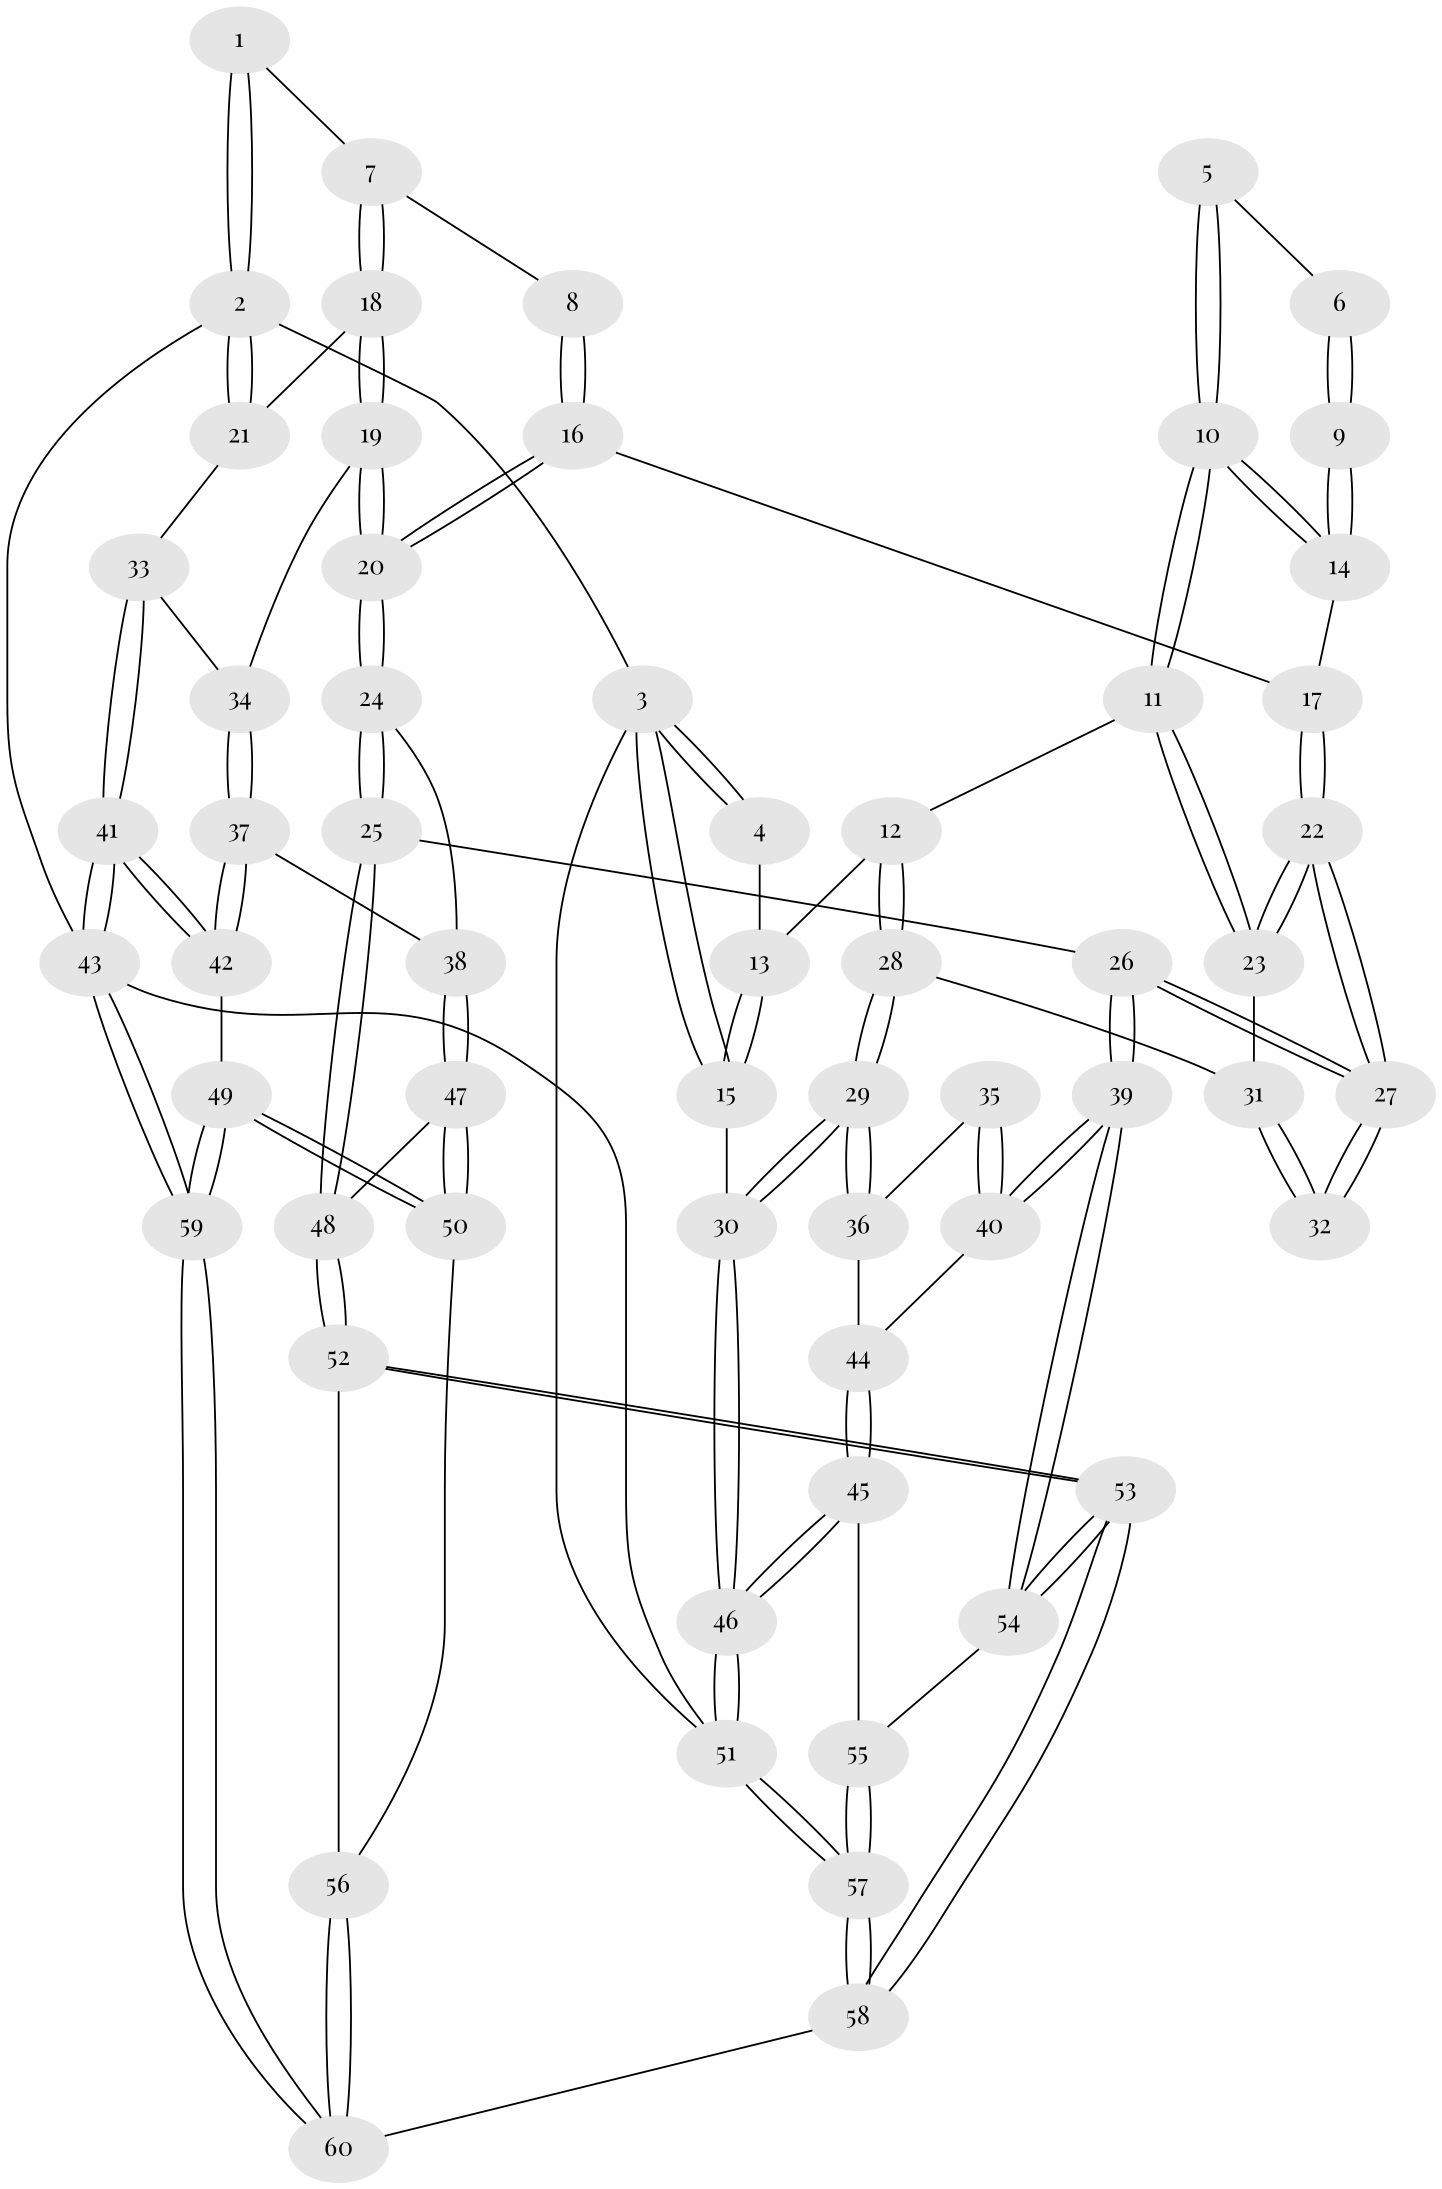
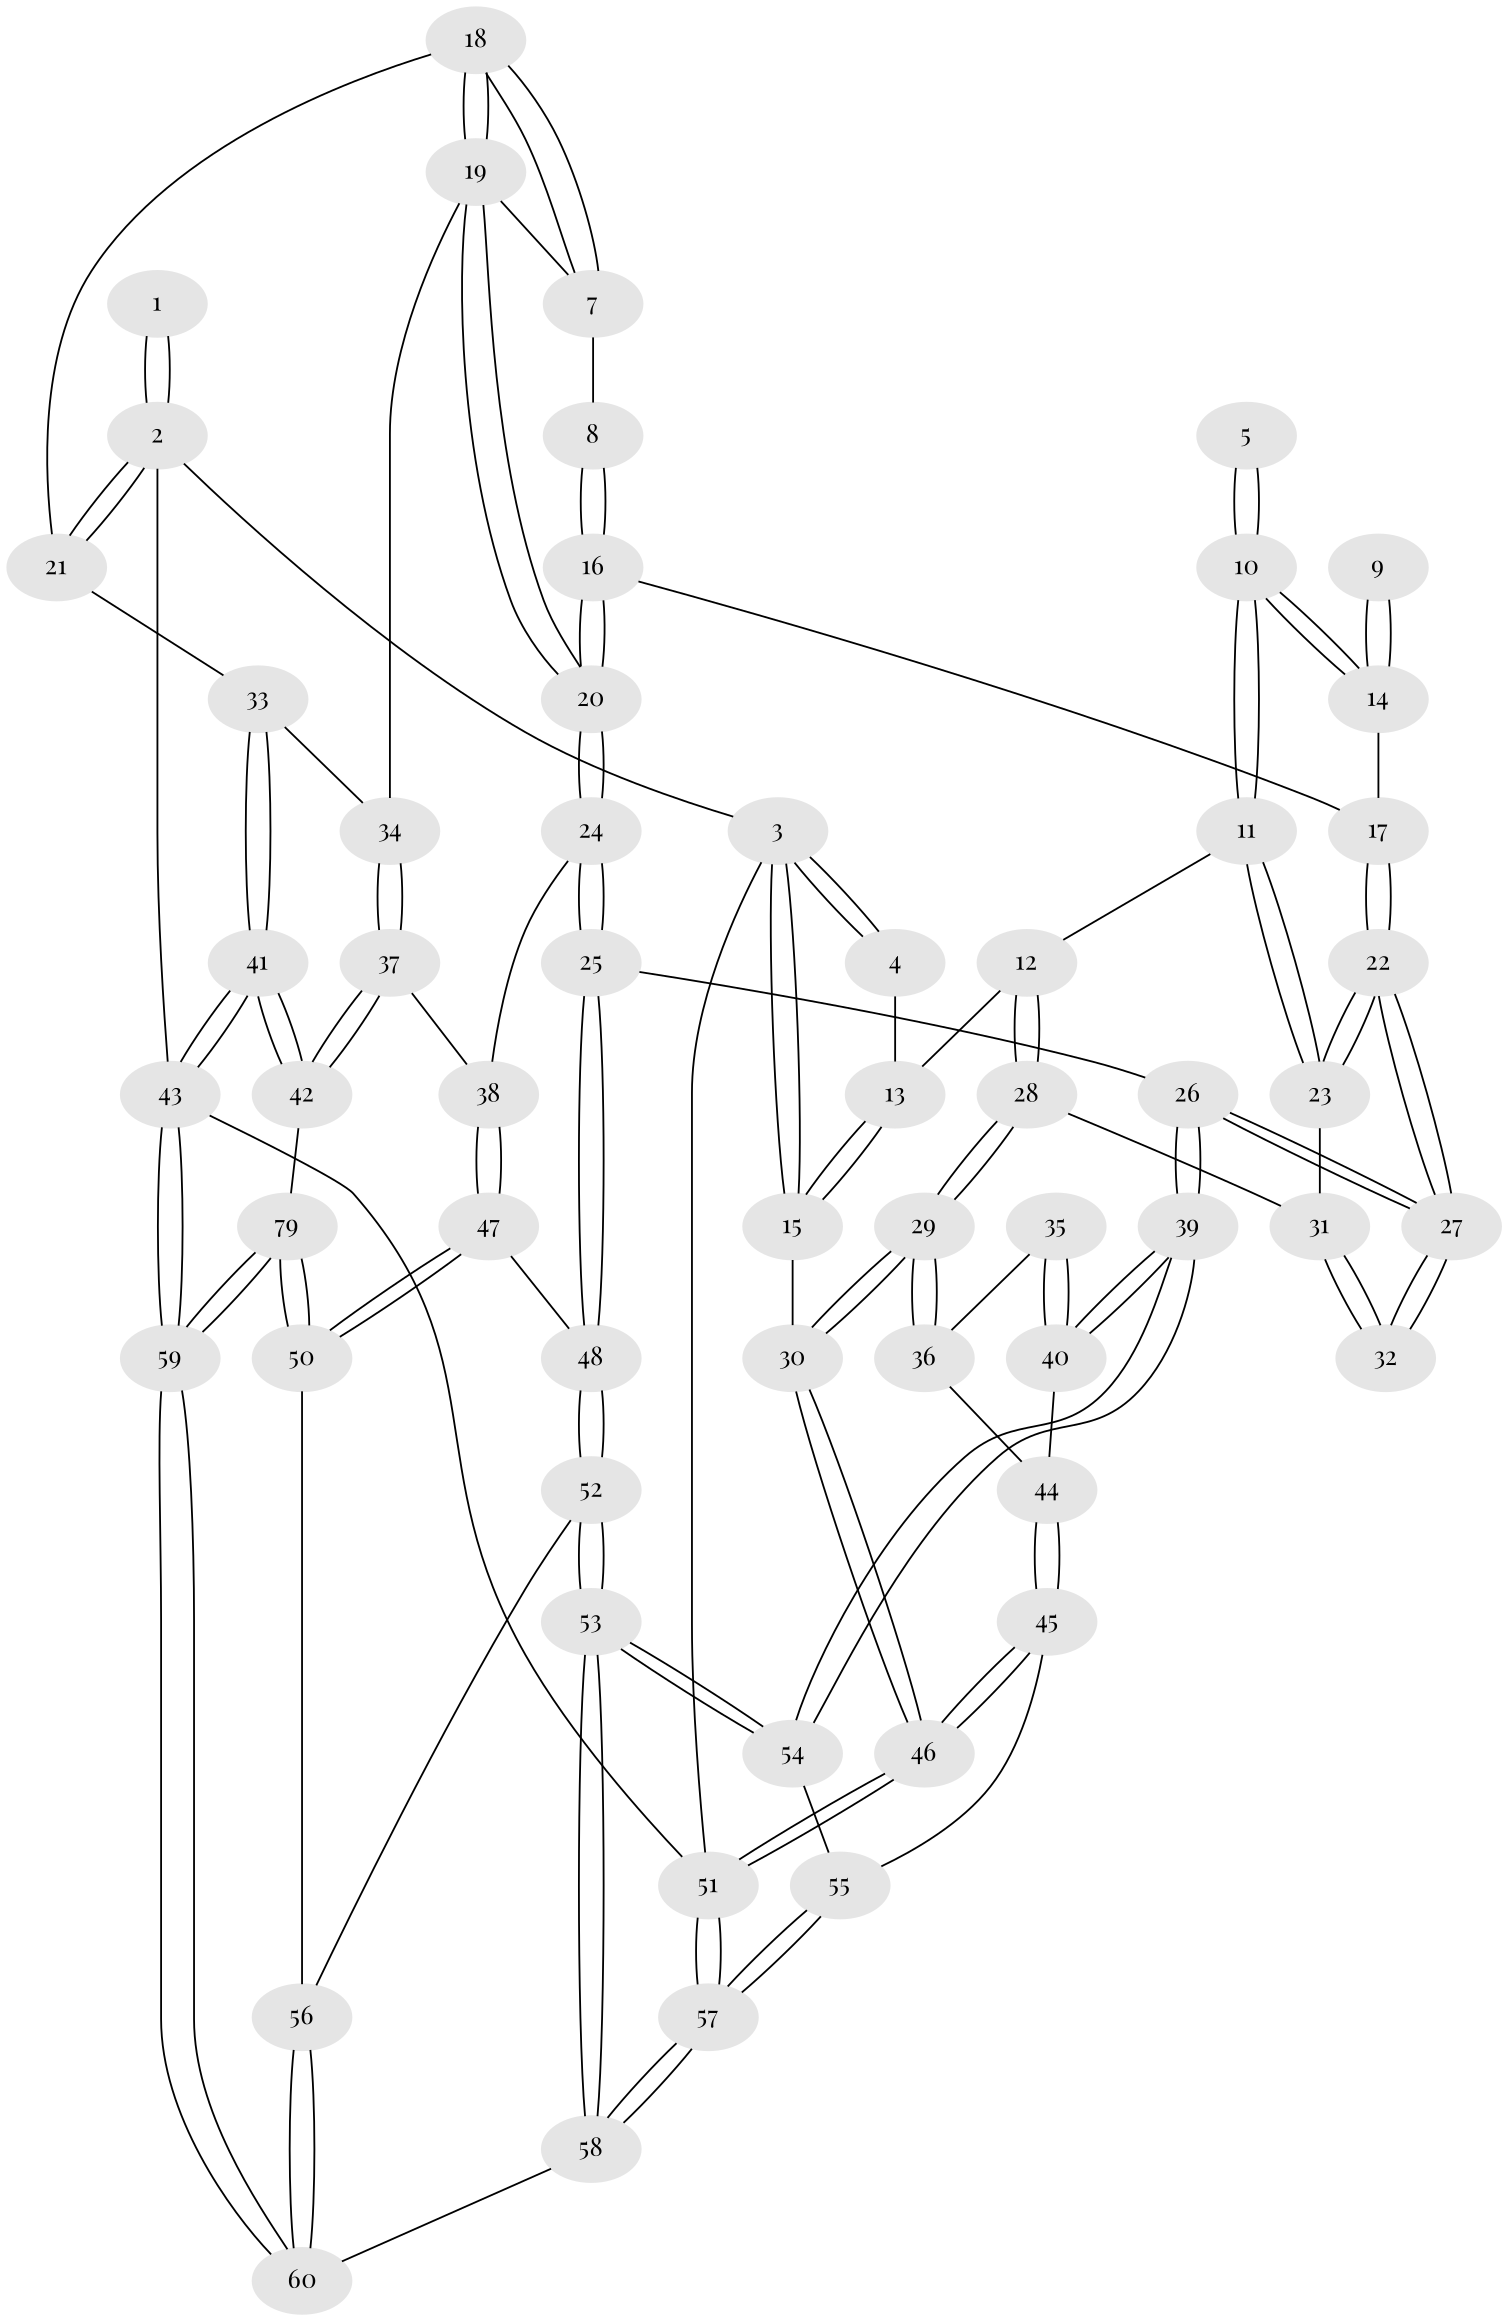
(306, 106) -> (535, 238)
(1340, 304) -> none
(221, 1095) -> (287, 1226)
